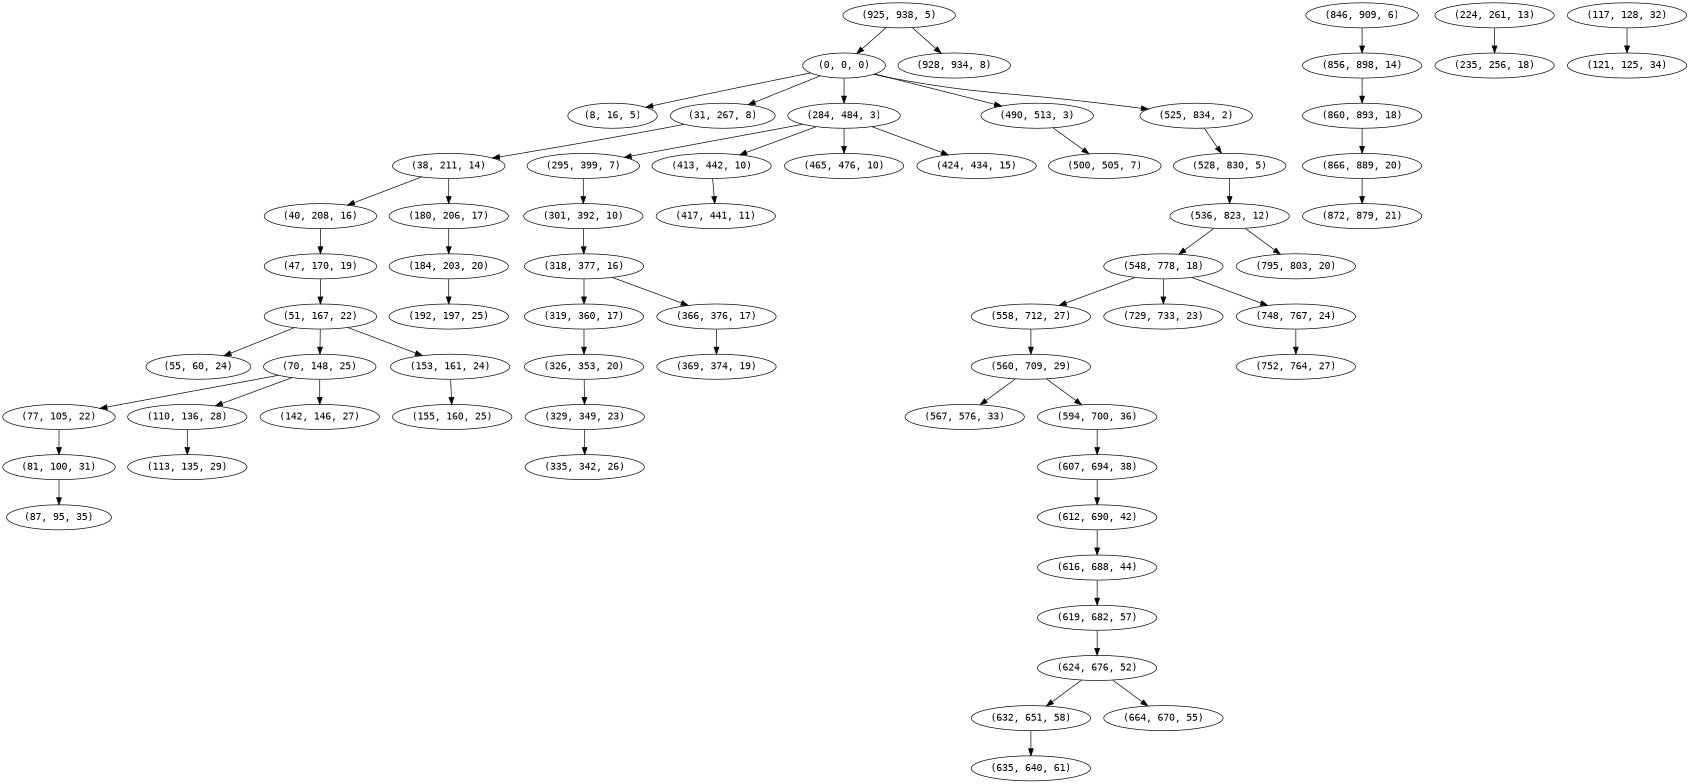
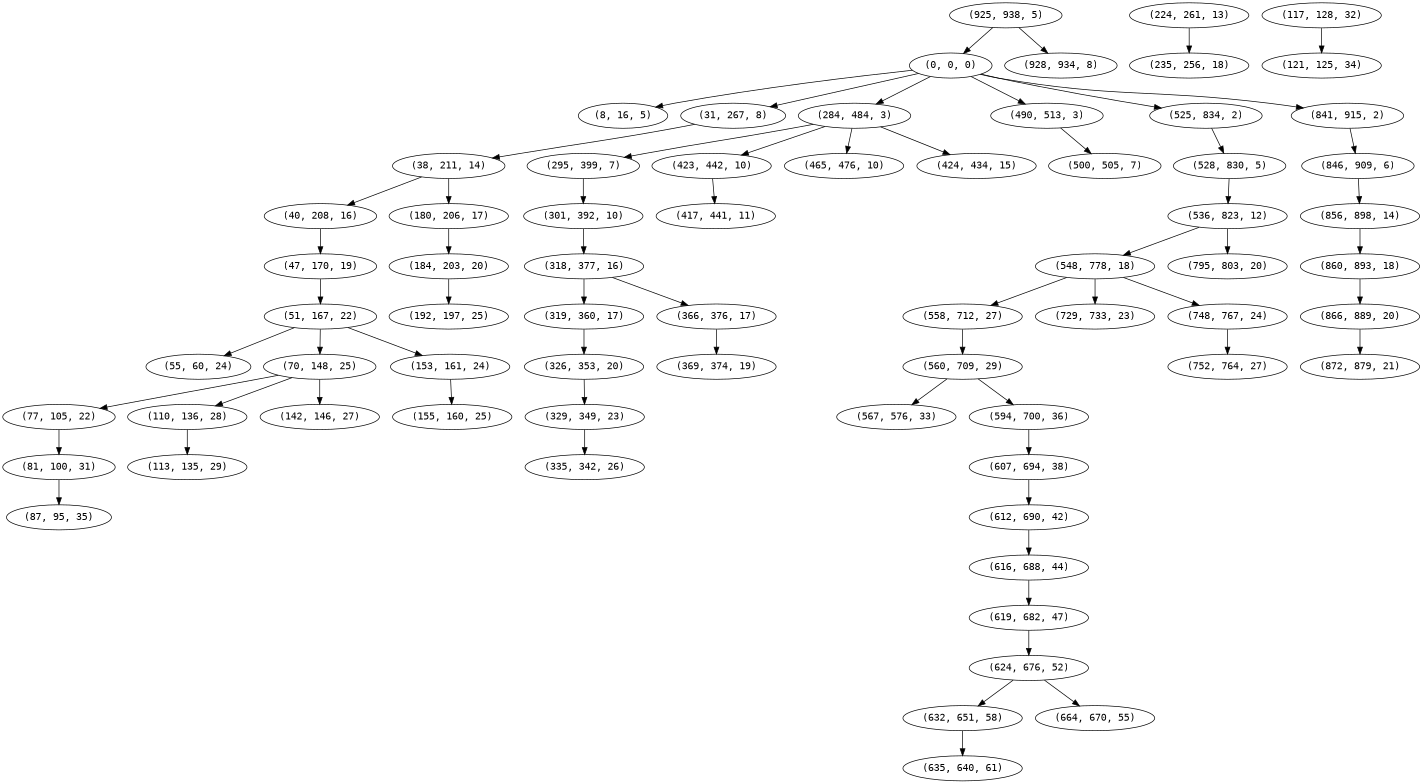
none -> (1347, 116)
(712, 166) -> (712, 166)
(1097, 618) -> (1029, 618)
